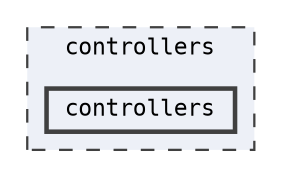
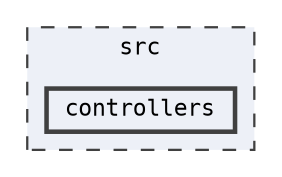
(141, 49) -> (141, 49)
